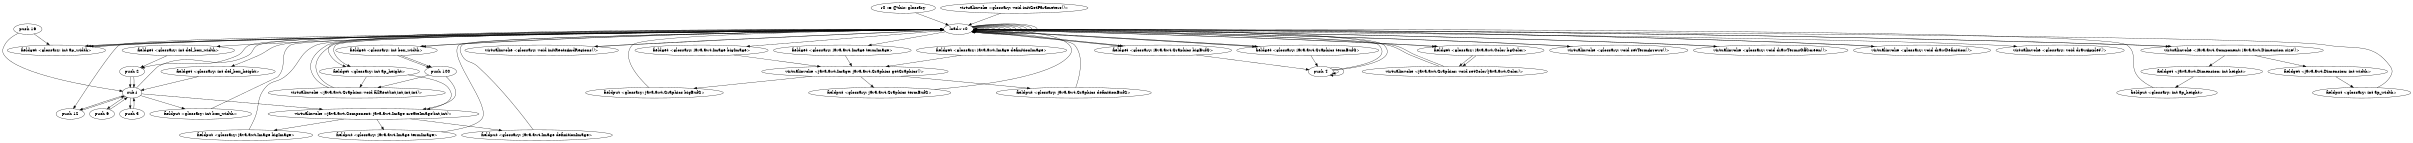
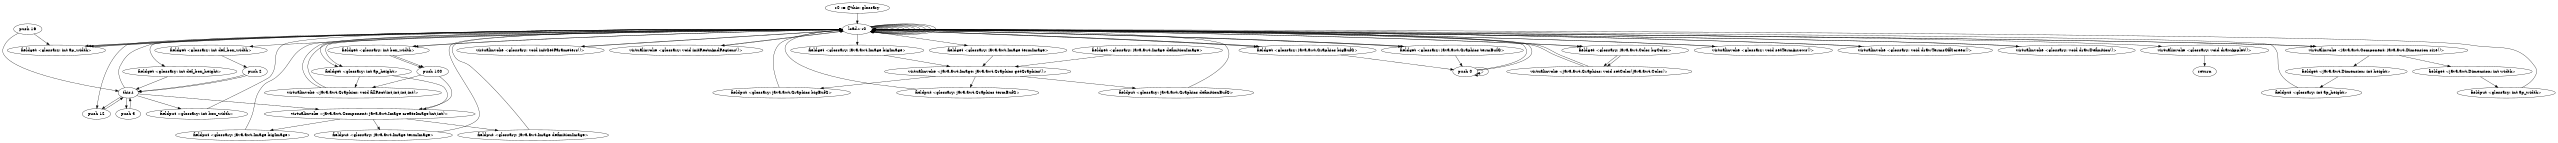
(541, 33) -> (713, 38)
(1321, 72) -> (1465, 72)
none -> (2205, 72)
(132, 93) -> (128, 93)
(102, 114) -> none
